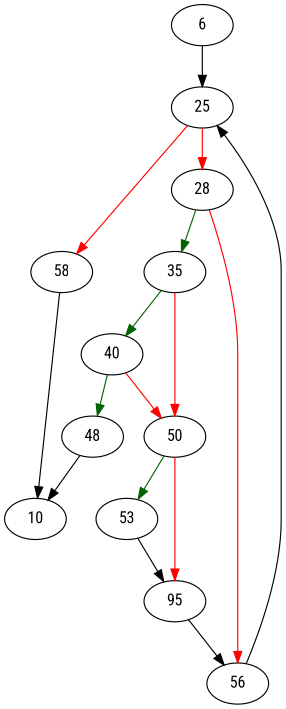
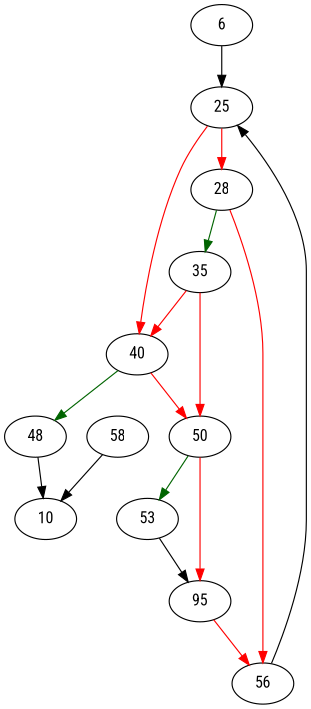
(136, 185) -> (162, 220)
(147, 309) -> (172, 309)
(203, 638) -> (228, 638)
